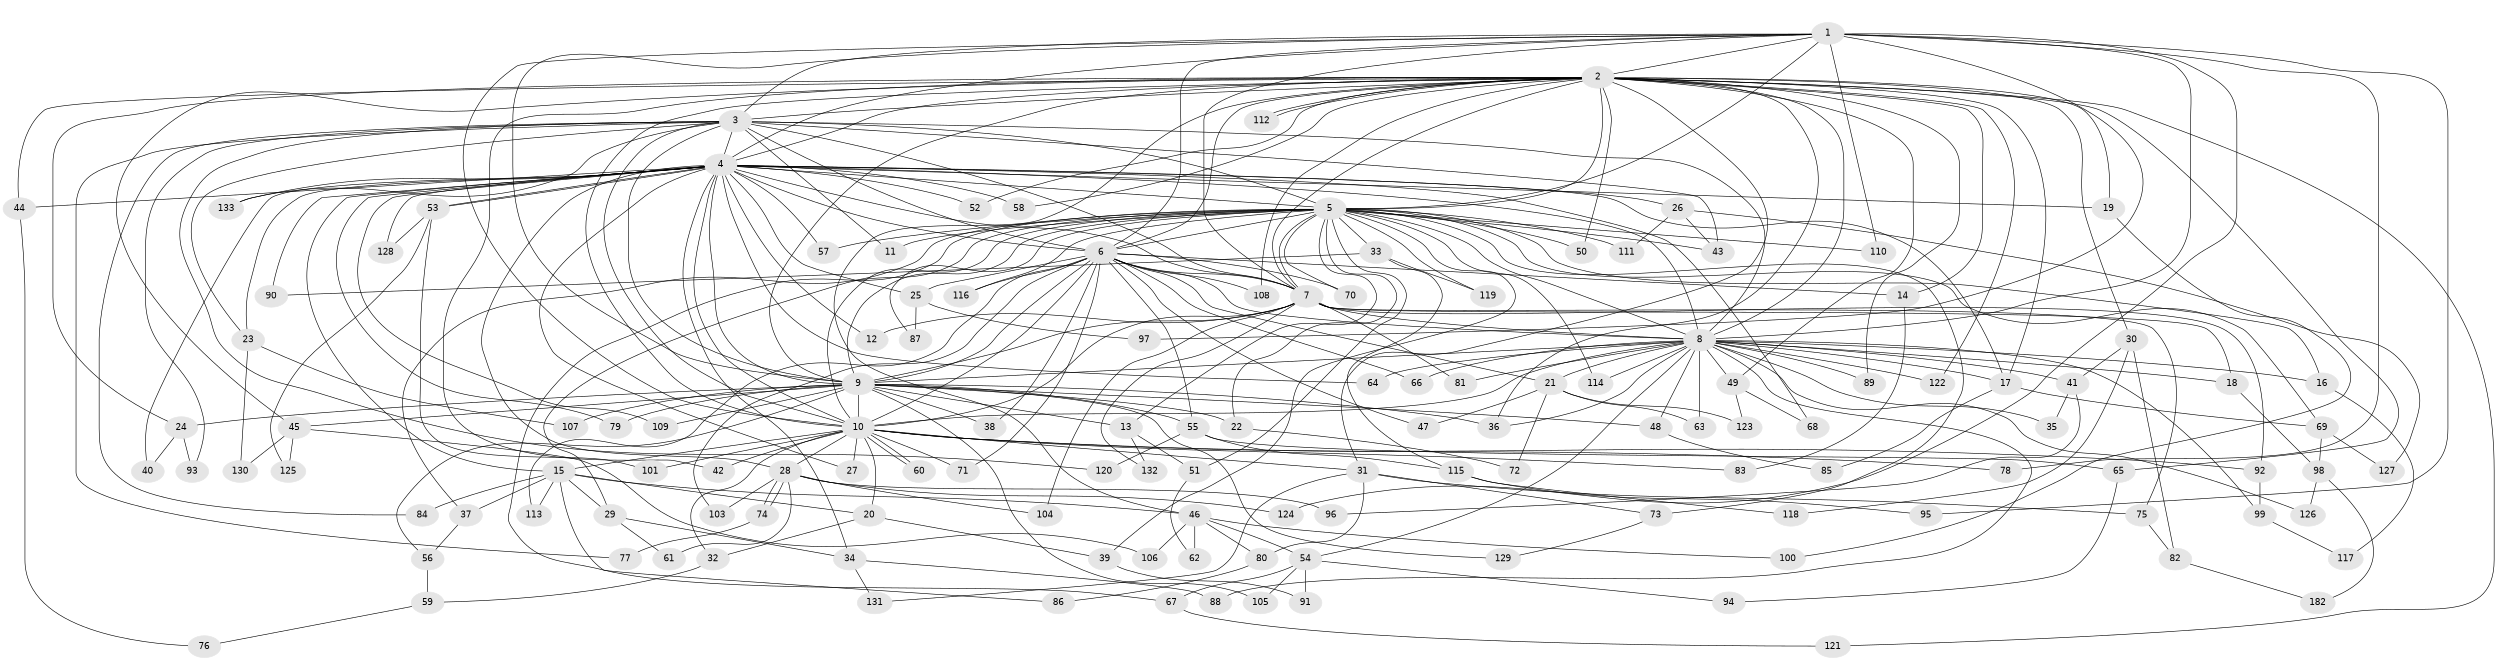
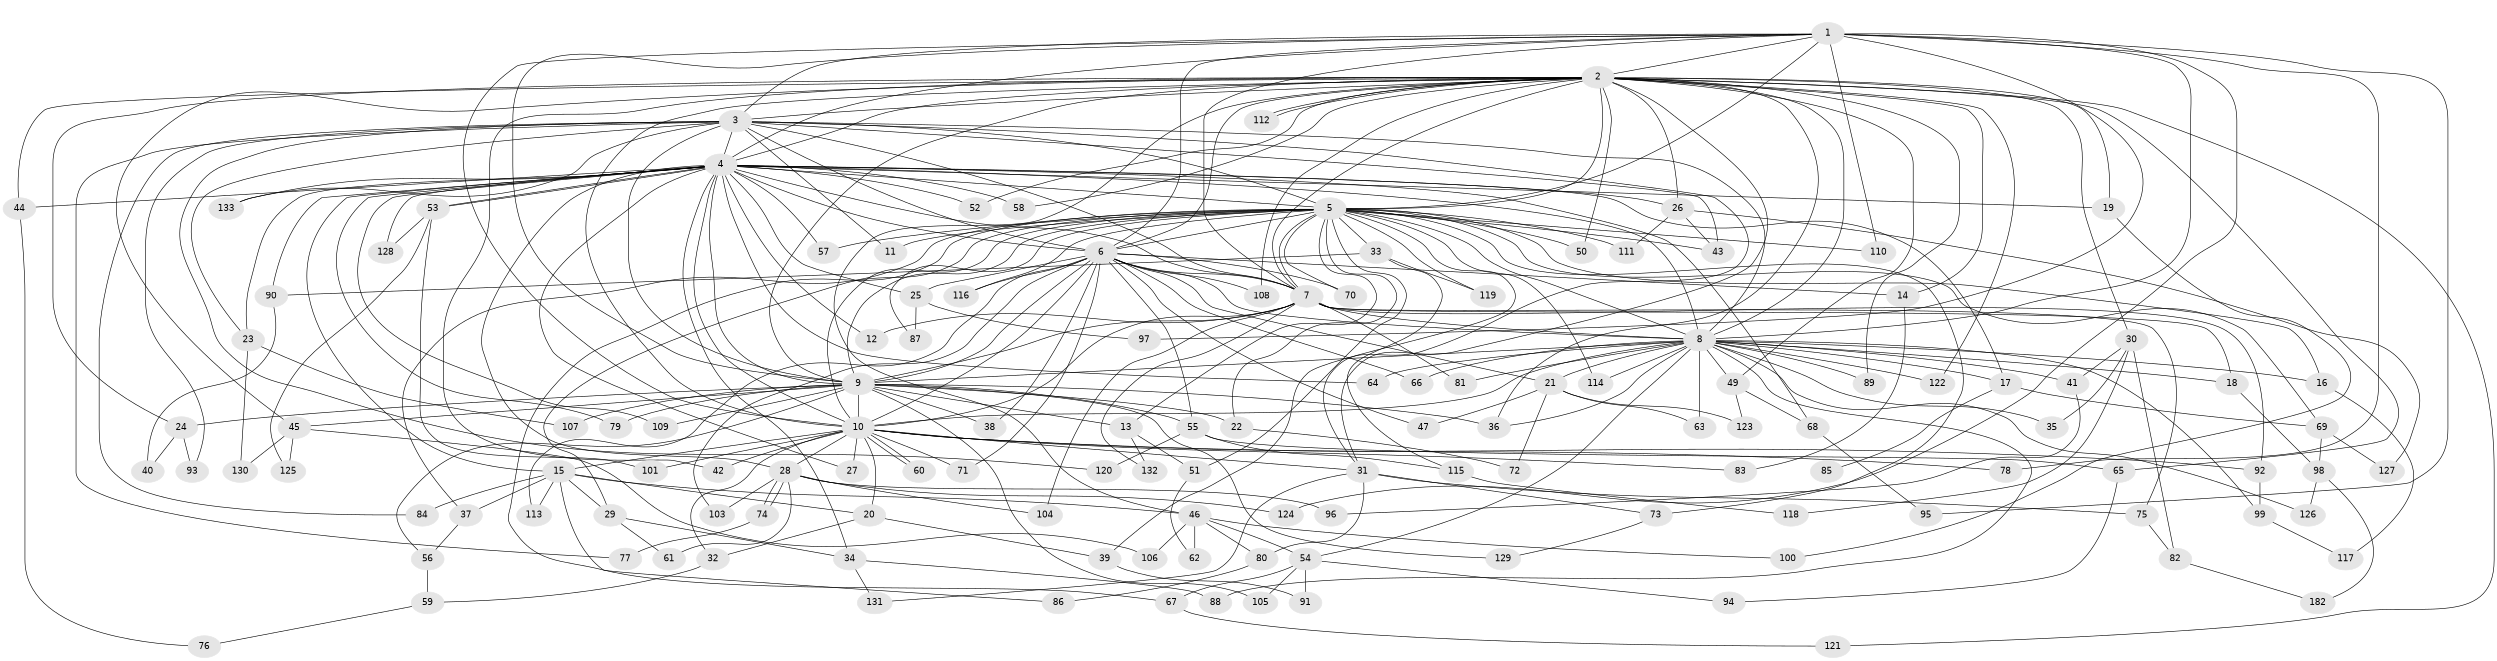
(1949, 98) -> (1663, 129)
(269, 200) -> (215, 385)
(631, 302) -> (1539, 173)
(2062, 406) -> (2099, 389)
(1656, 428) -> none
(1800, 503) -> (1867, 470)
